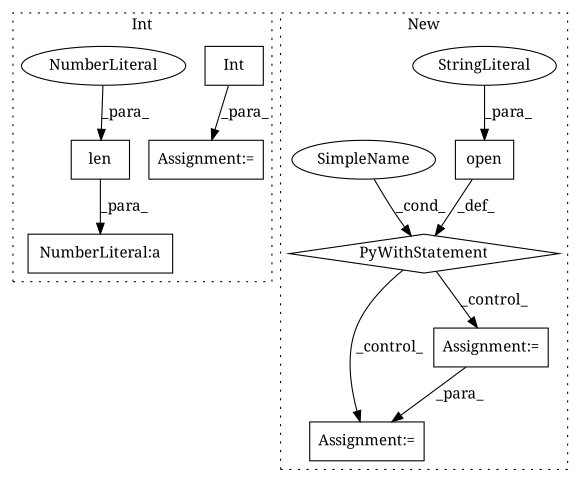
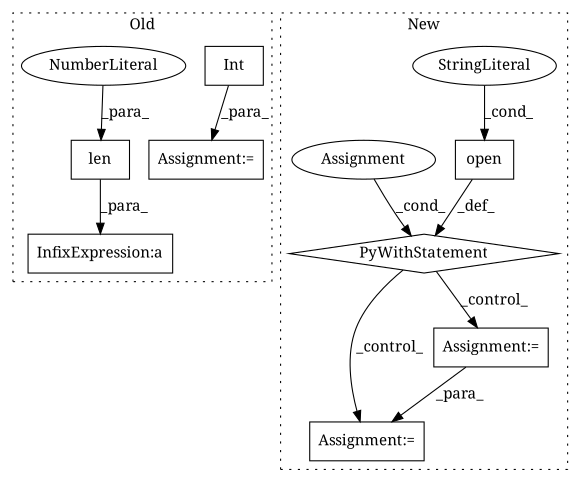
(142, 25) -> (142, 25)
(509, 113) -> (509, 113)
(364, 160) -> (364, 160)
(100, 254) -> (100, 254)
